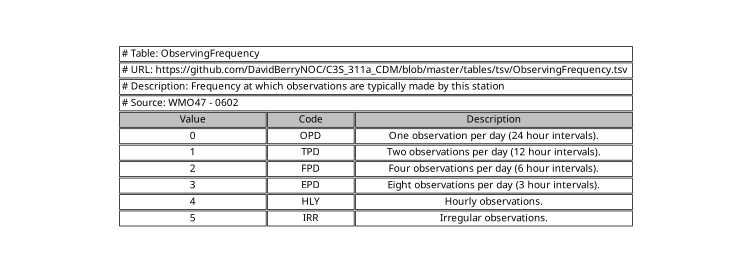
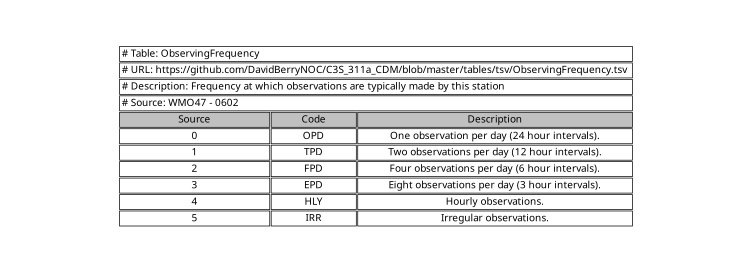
(193, 119) -> (195, 119)
